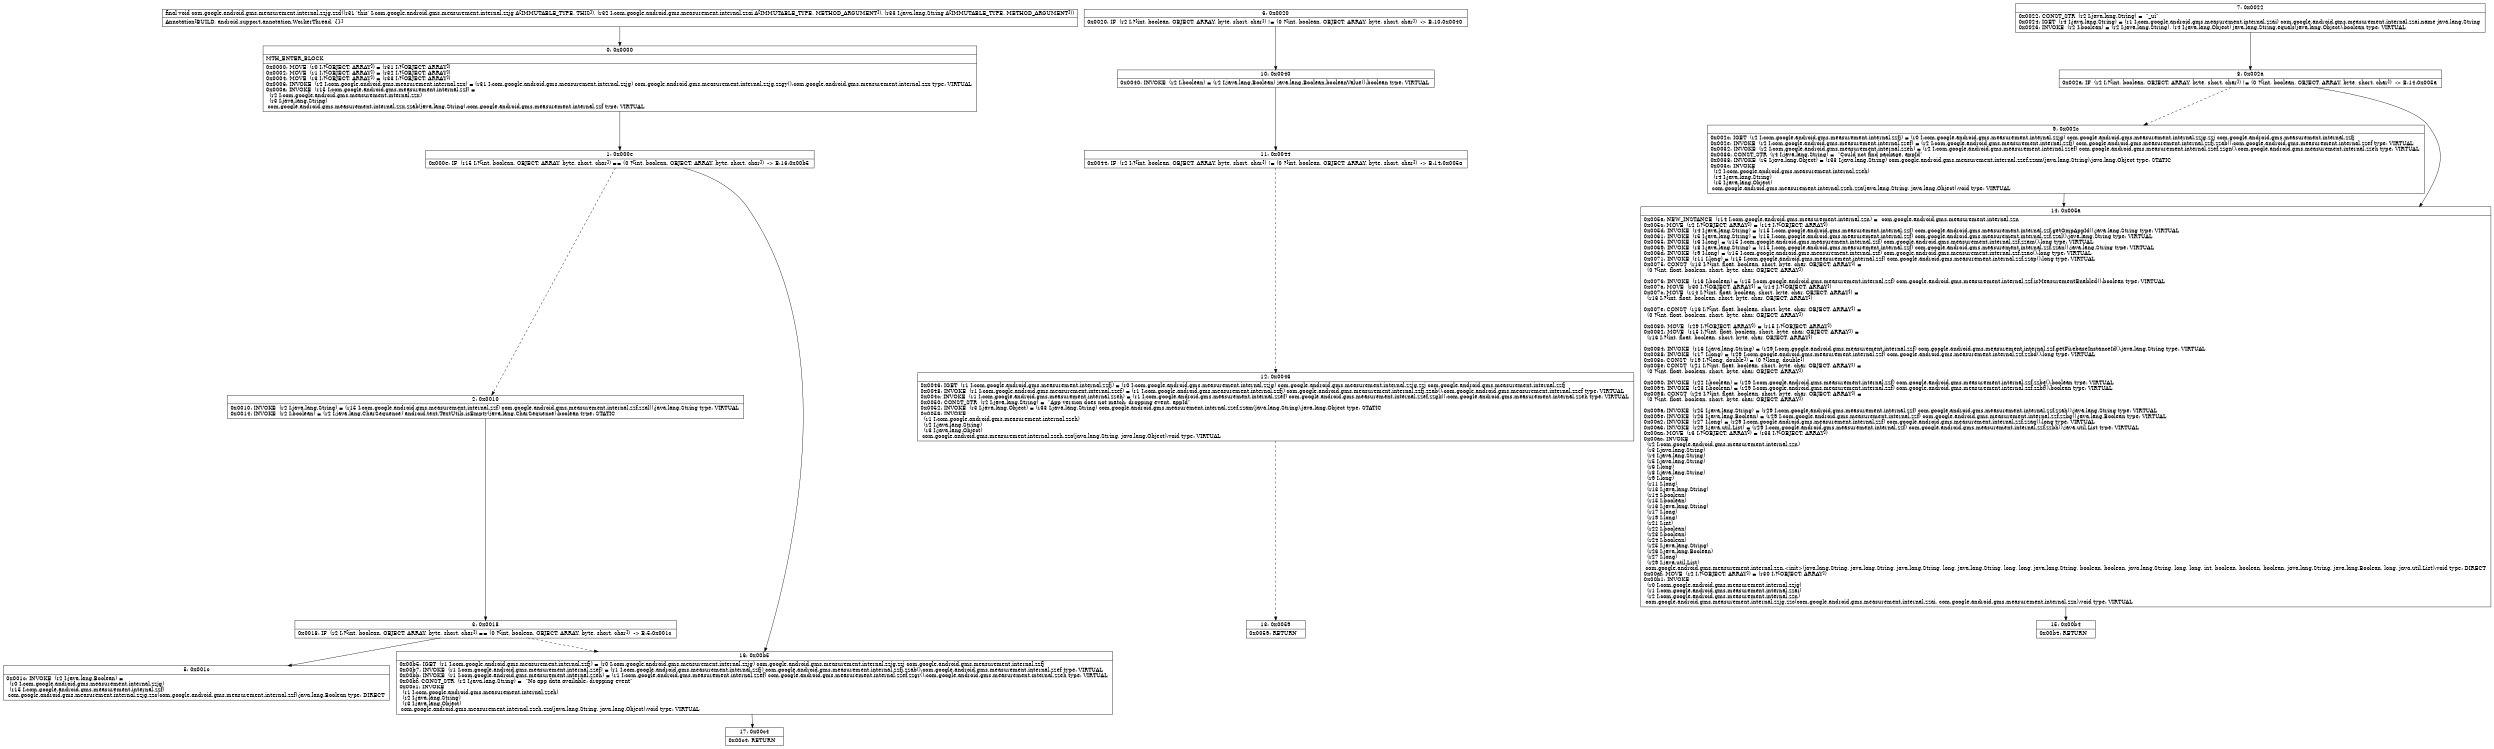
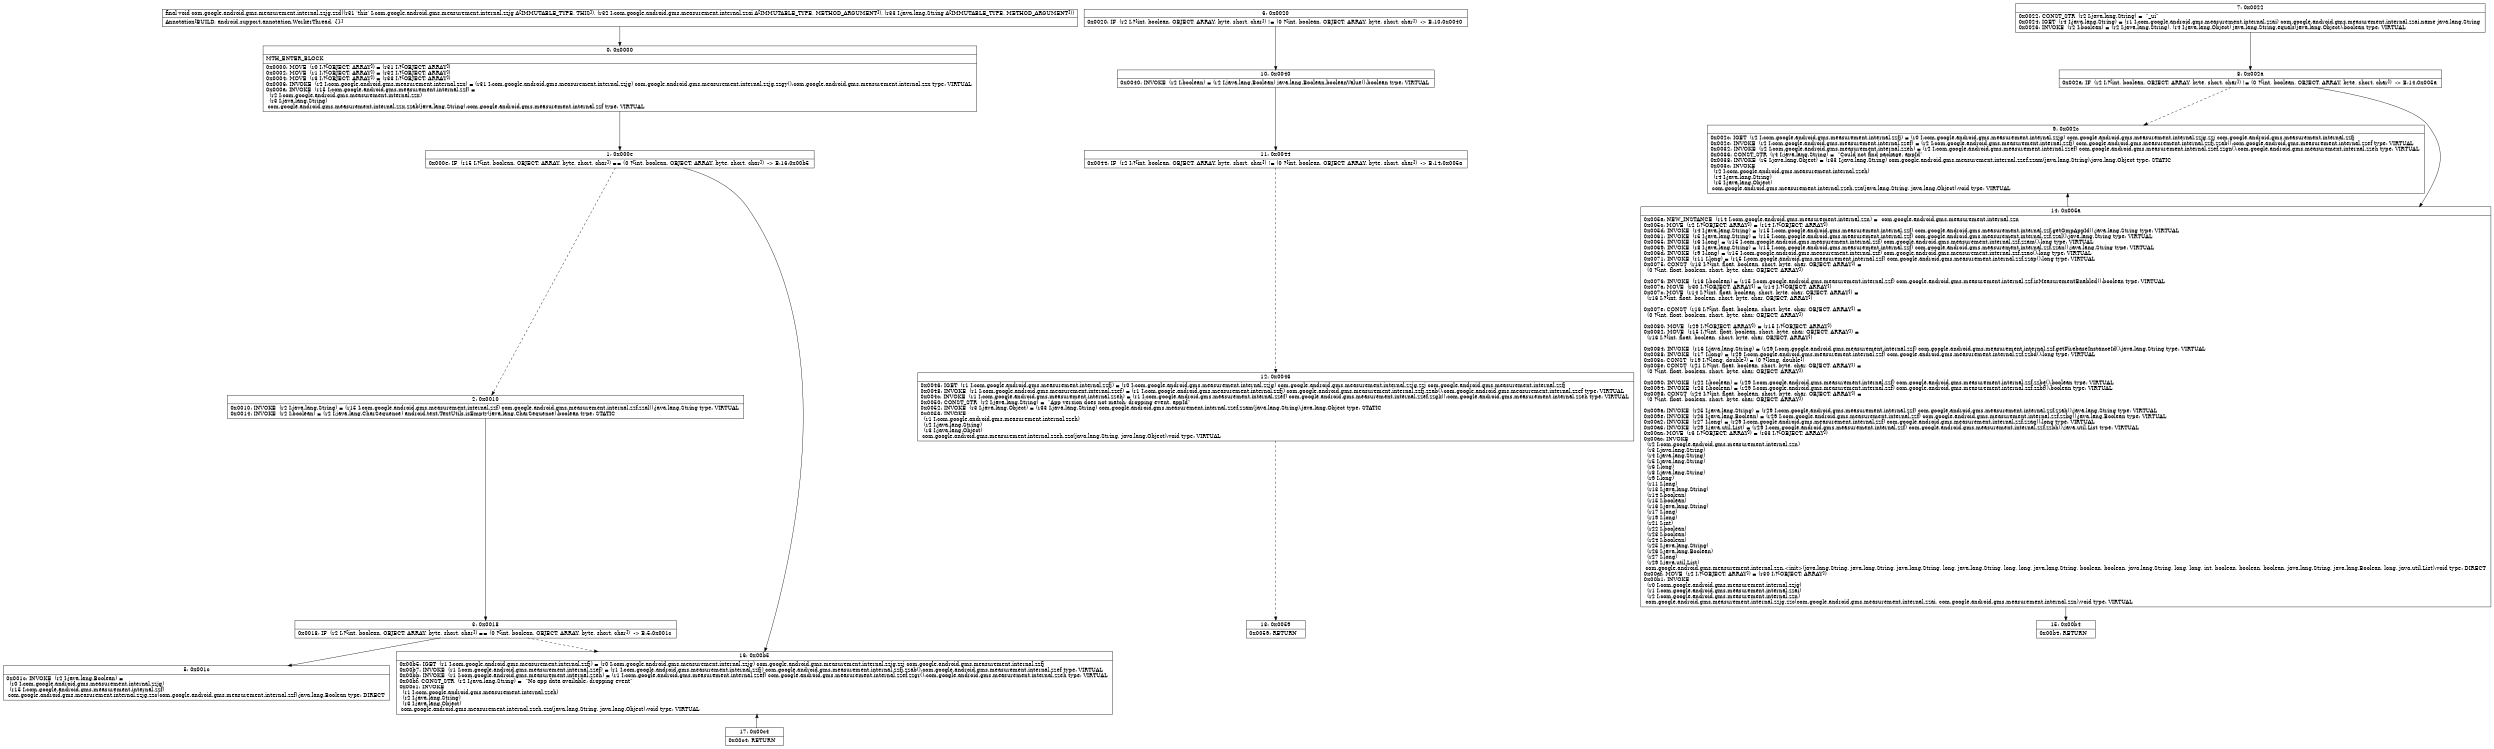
(2064, 198) -> (2068, 202)
(752, 719) -> (757, 723)
